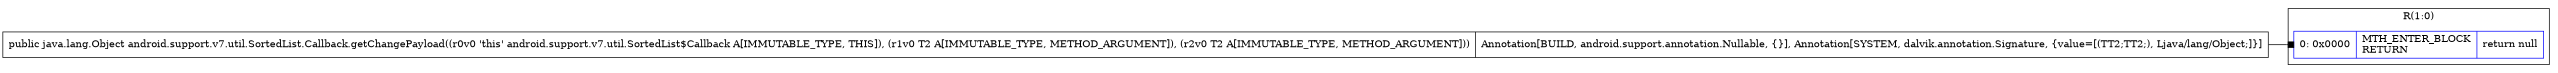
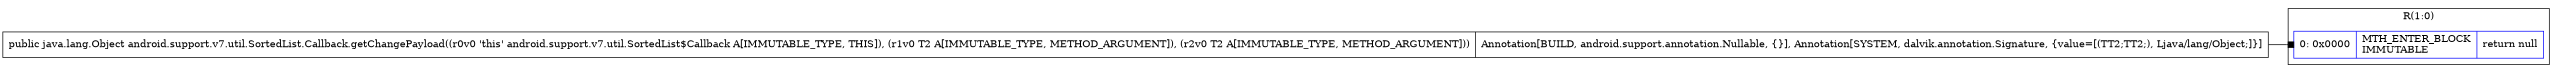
(2385, 50) -> (2395, 50)
